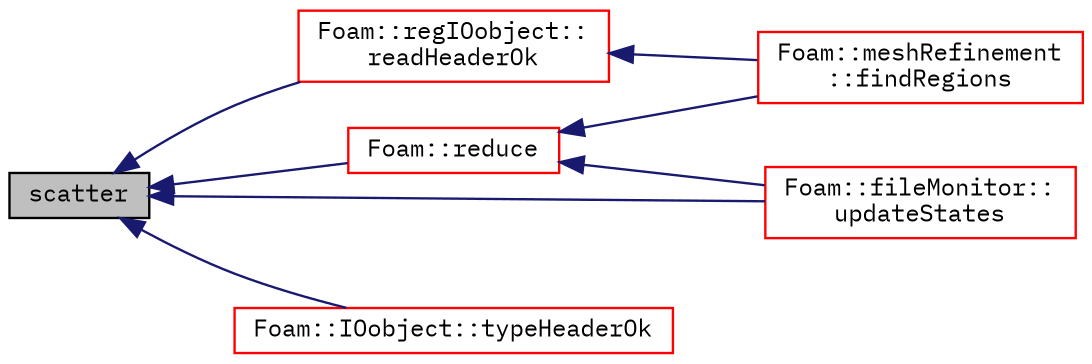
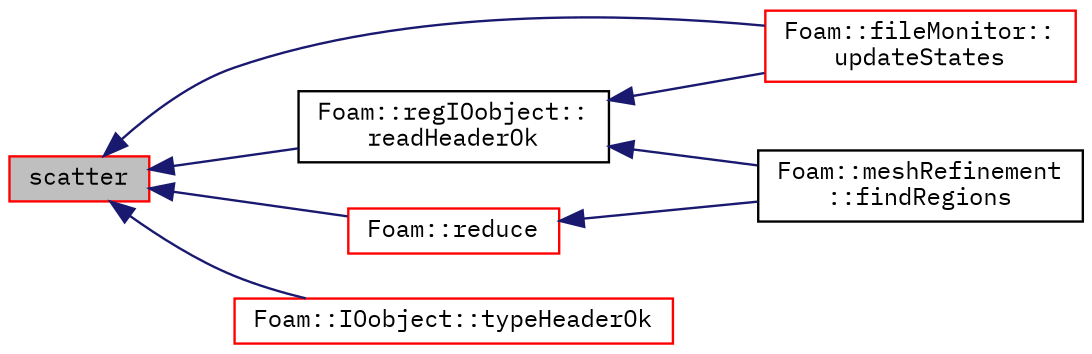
(454, 46) -> (454, 127)
(921, 68) -> (921, 186)
(674, 175) -> (699, 84)
(79, 195) -> (79, 179)
